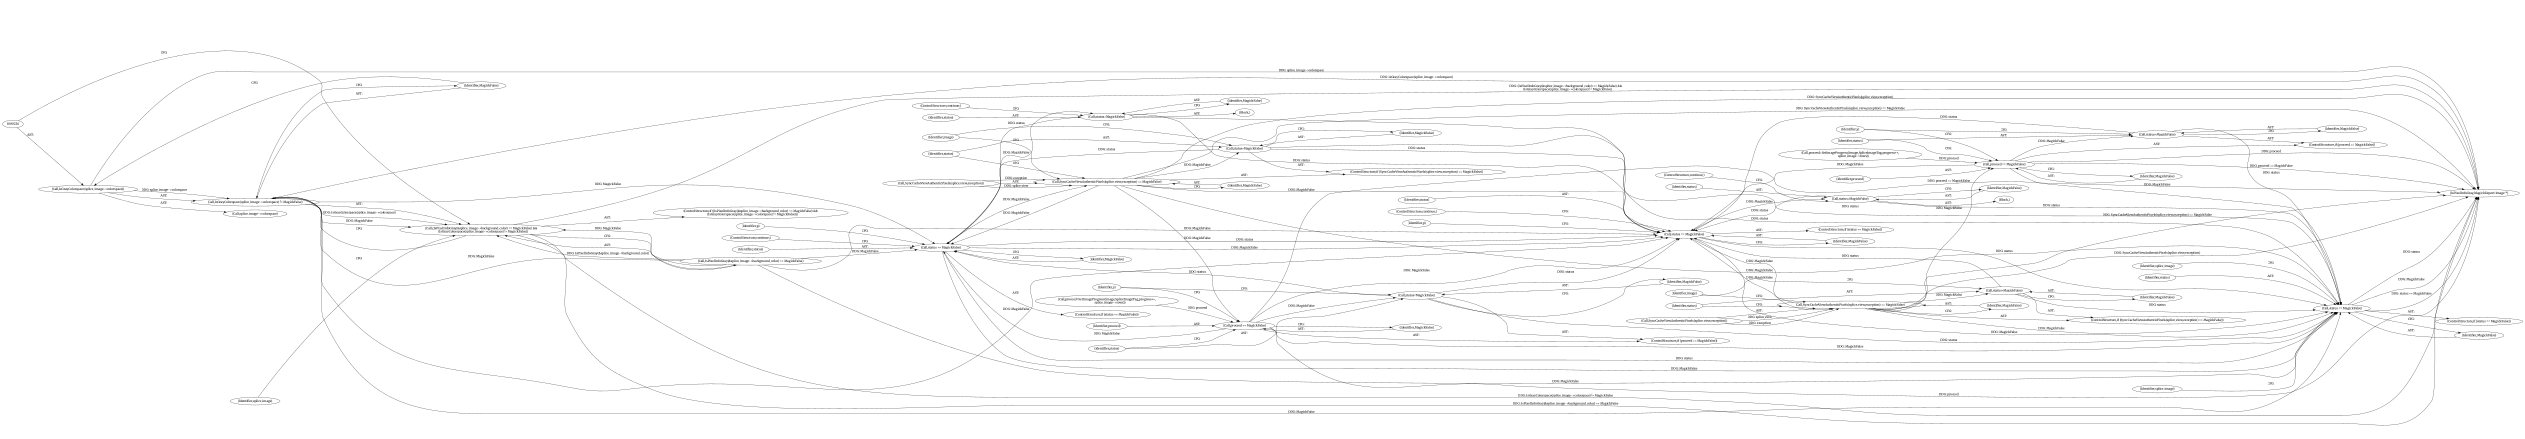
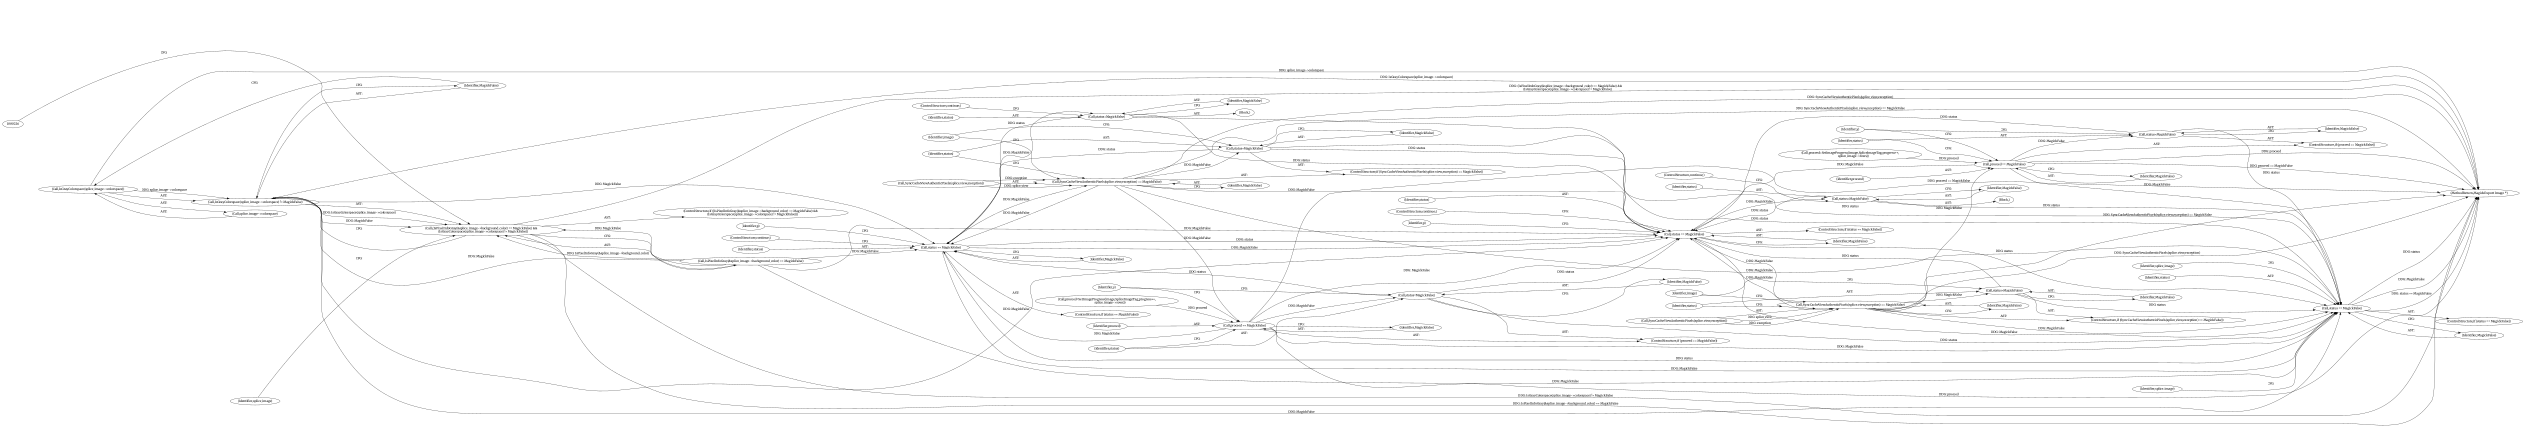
(49, 156) -> (162, 217)
(2479, 193) -> (2479, 193)
